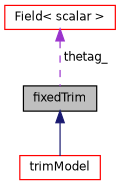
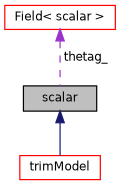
(60, 99) -> (60, 99)
